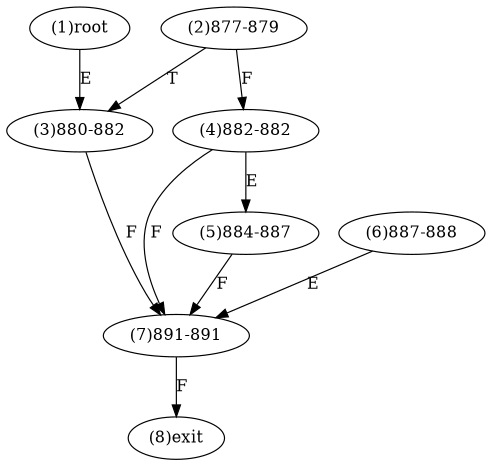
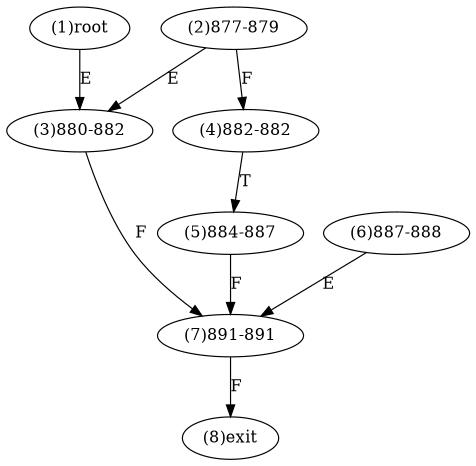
(173, 80) -> (173, 80)
(252, 182) -> (246, 182)
(149, 215) -> none
